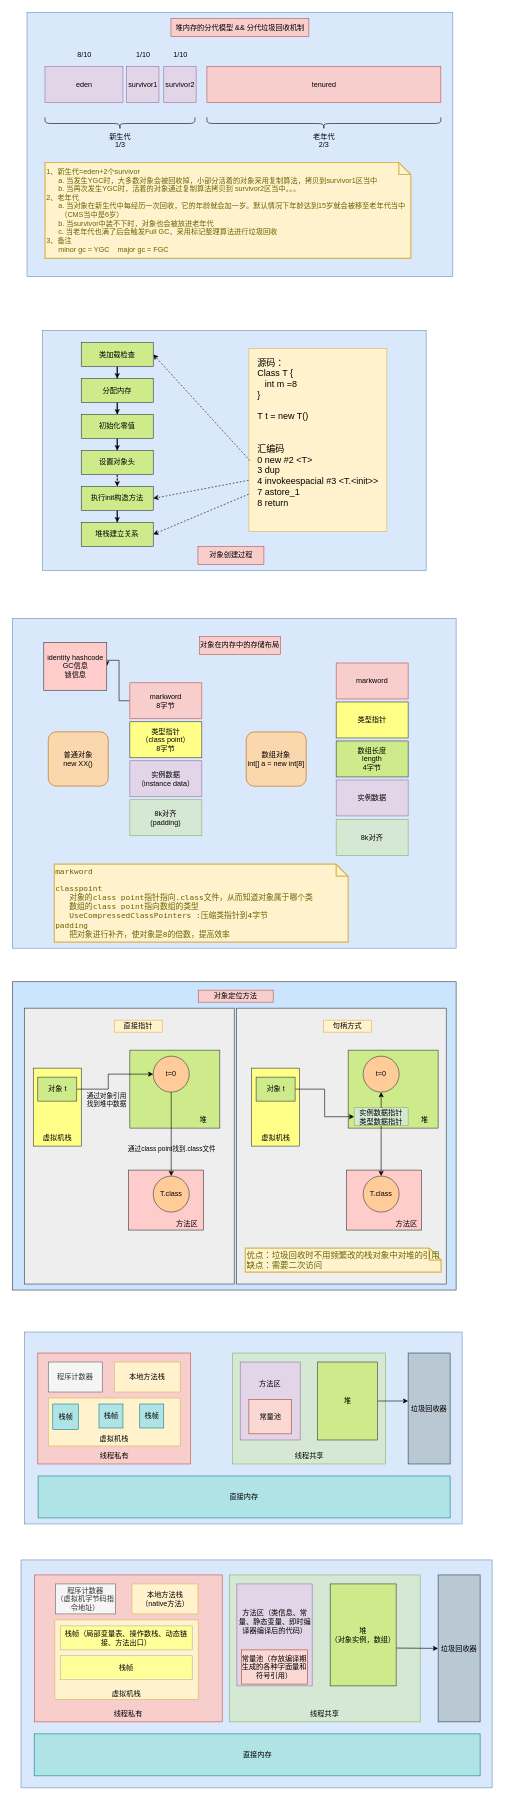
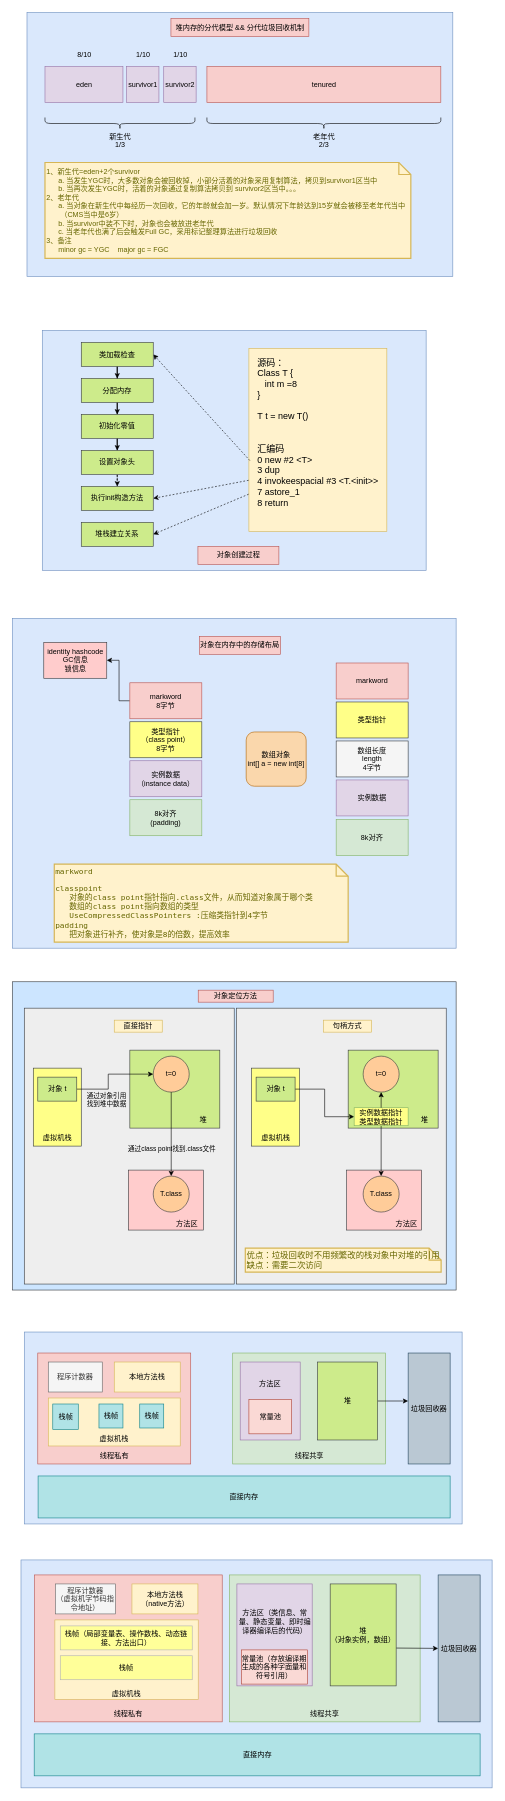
(117, 518) -> none
(231, 555) -> (239, 555)
(75, 666) -> (75, 660)
(78, 759) -> none
(372, 759) -> (372, 759)
(381, 1117) -> (381, 1117)
